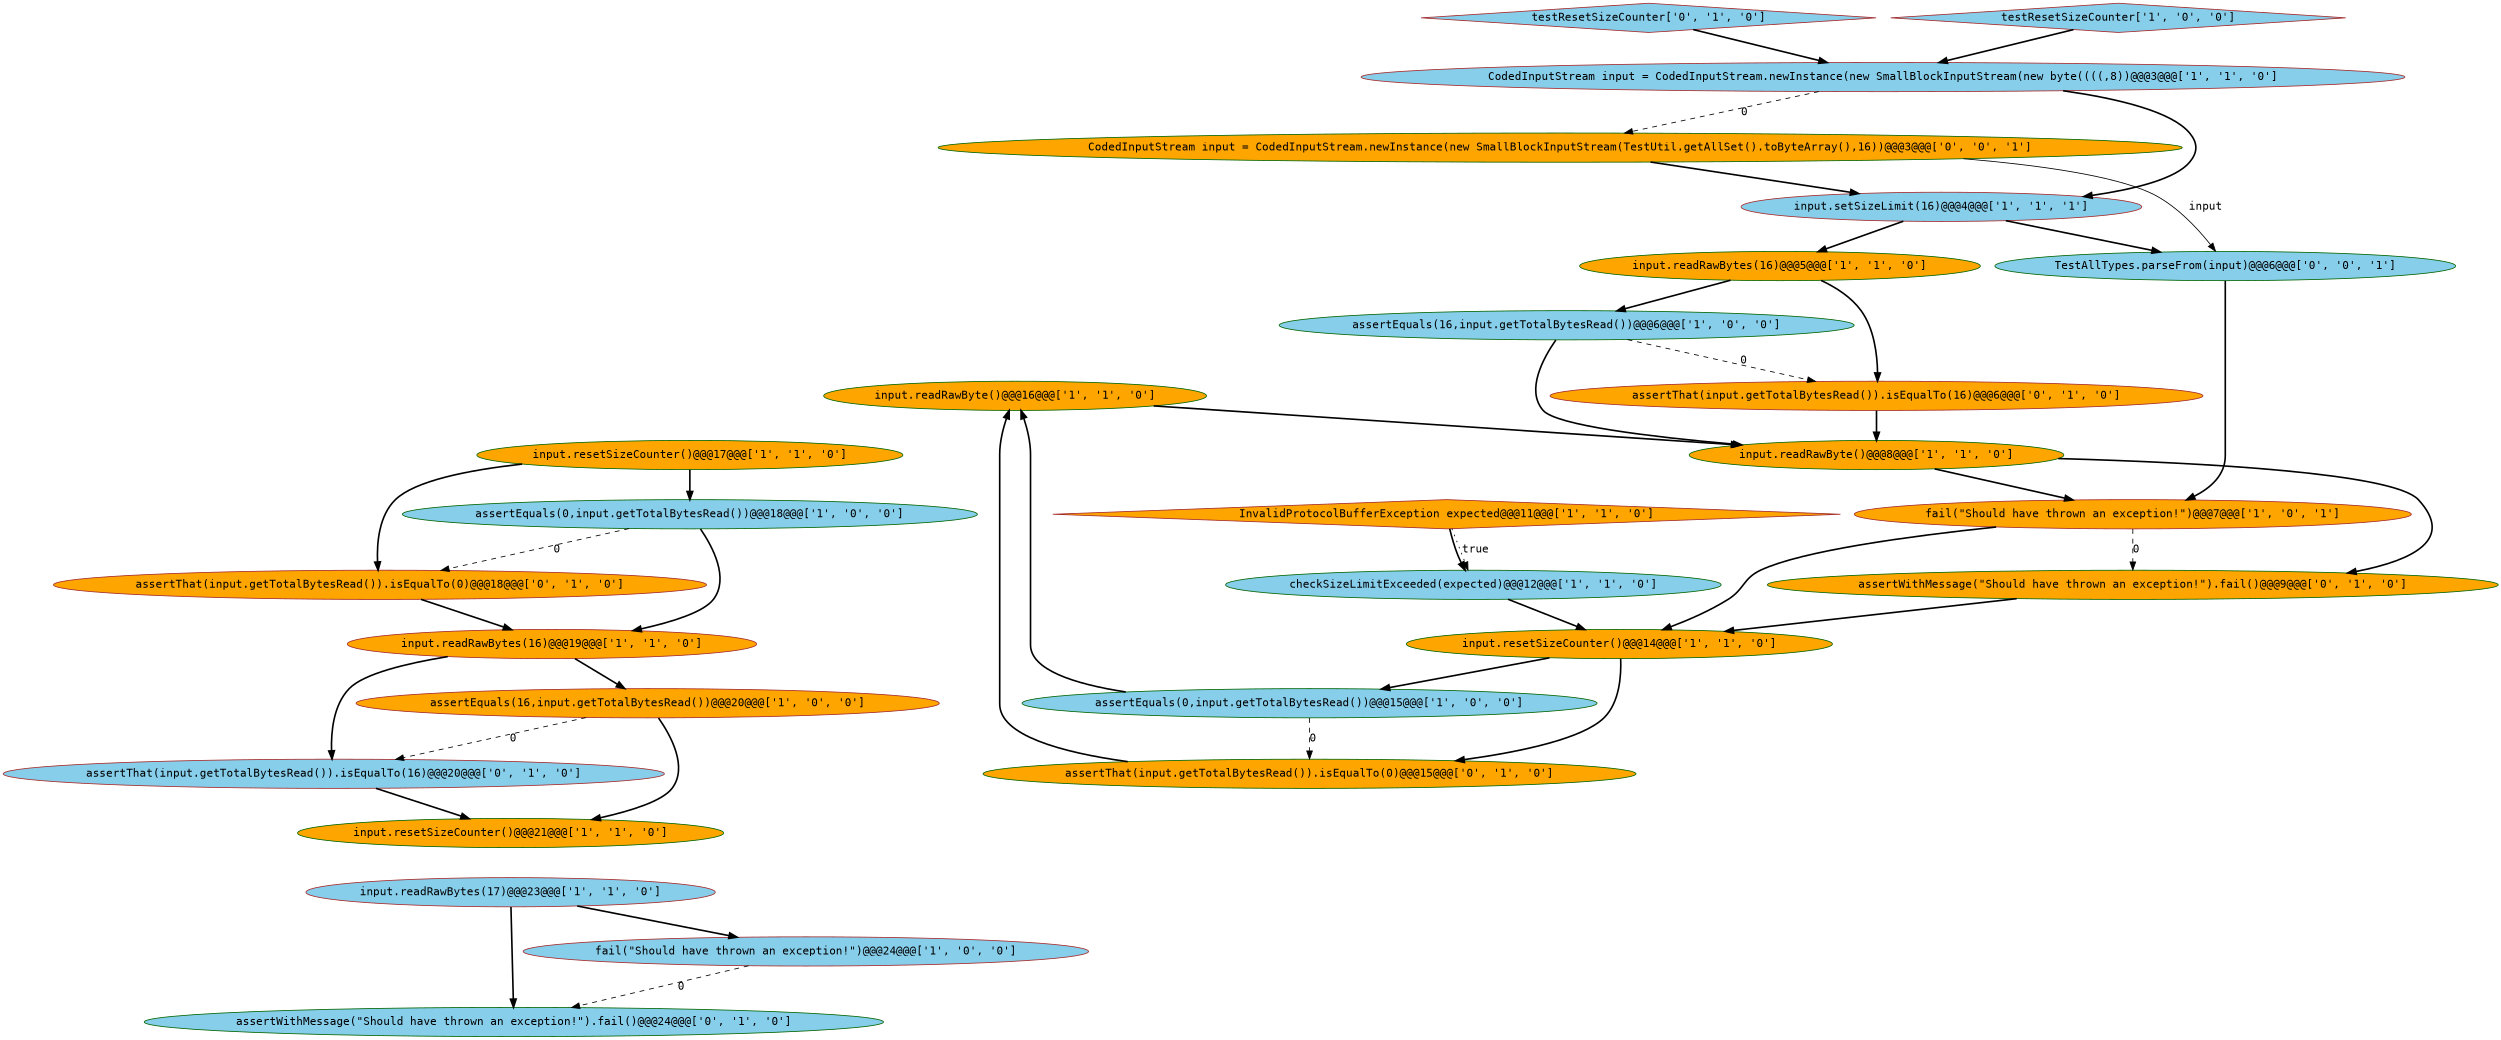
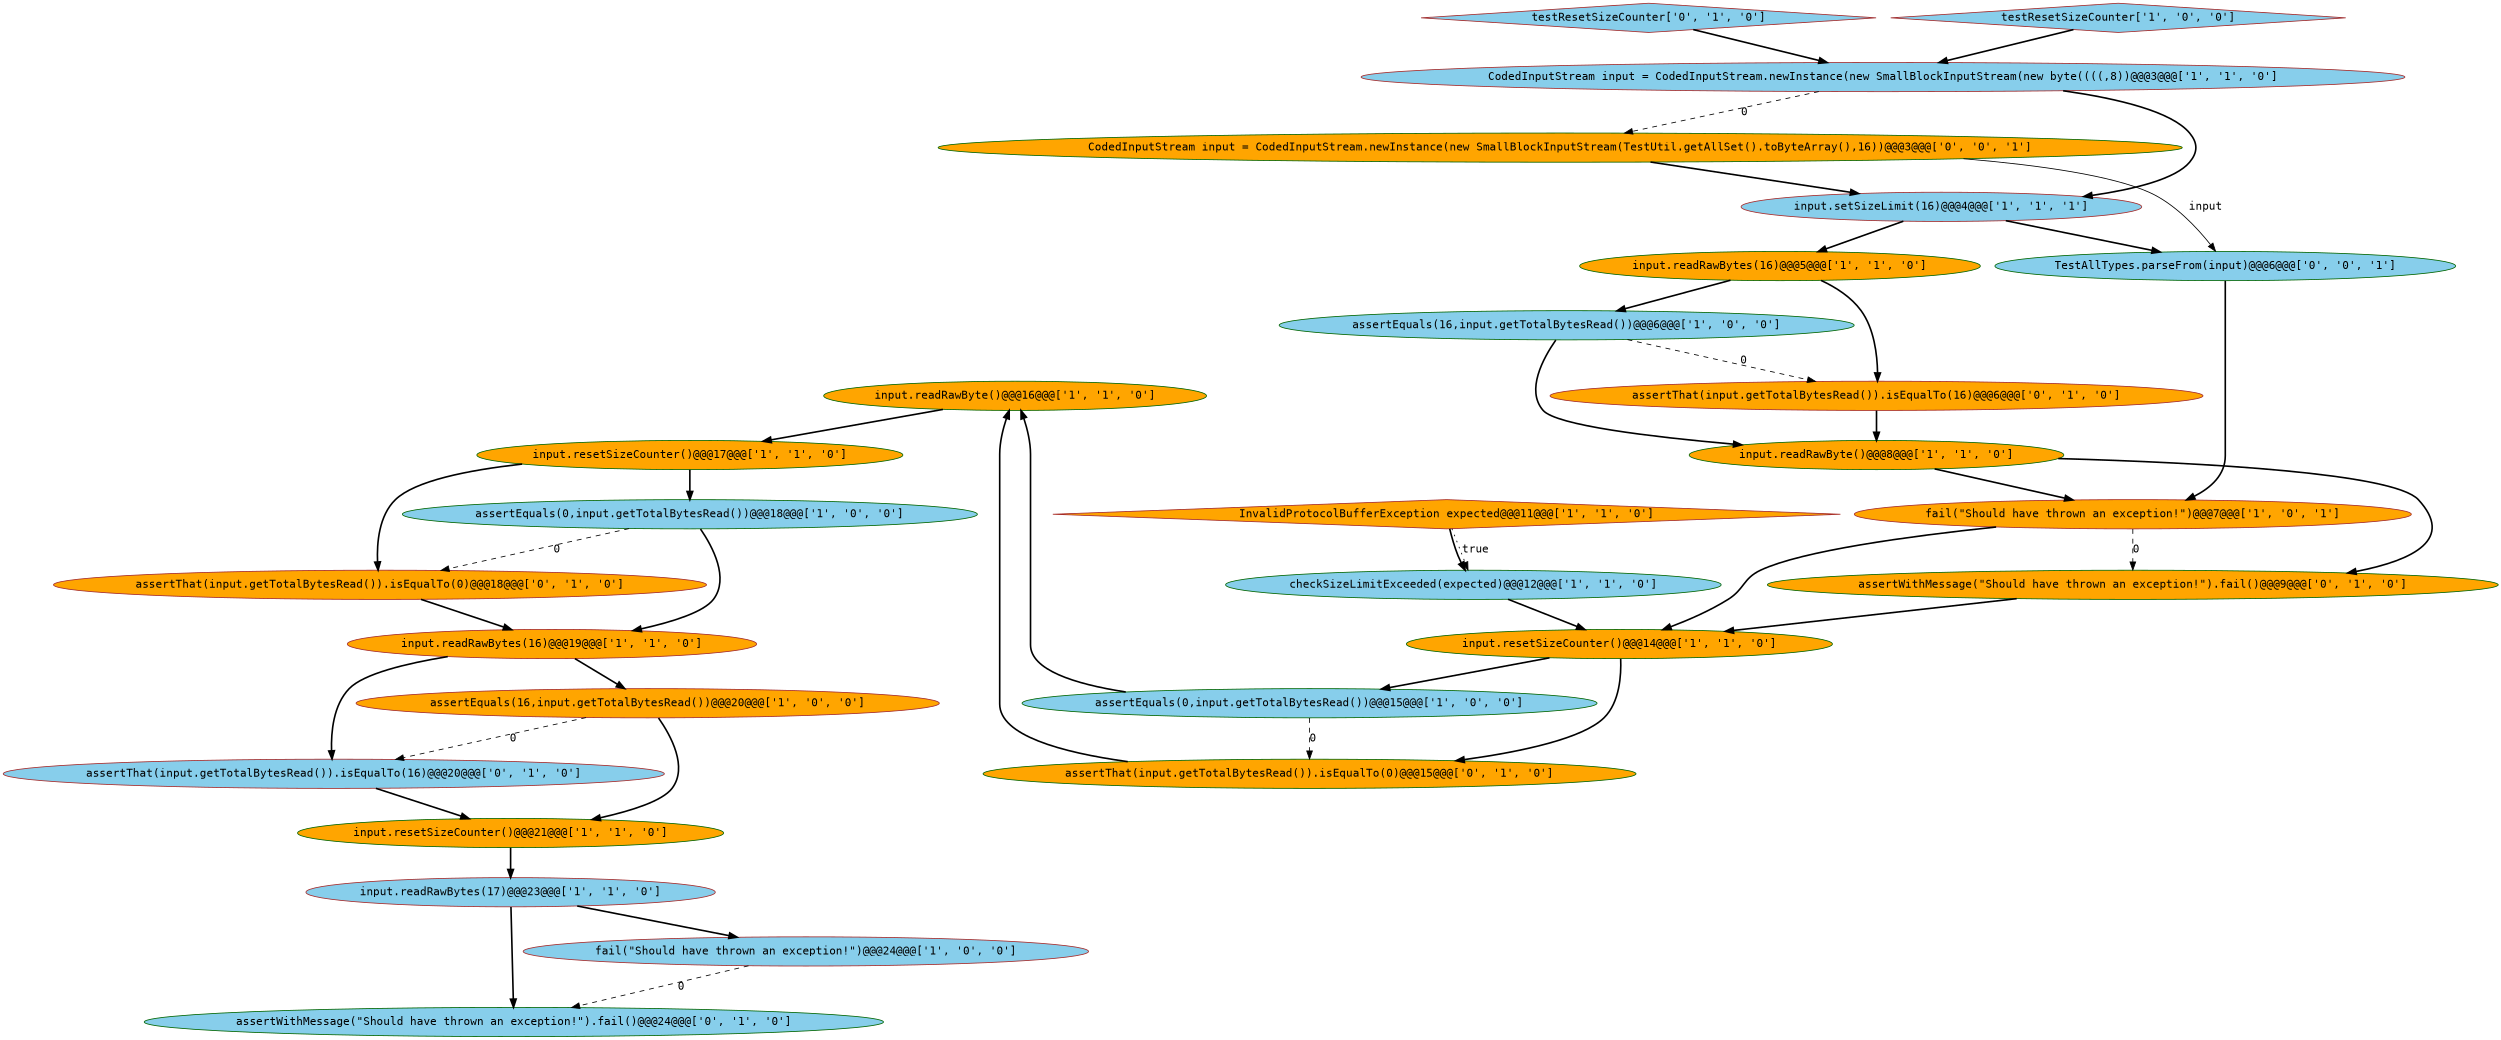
(1443, 425) -> (857, 425)
none -> (511, 859)
